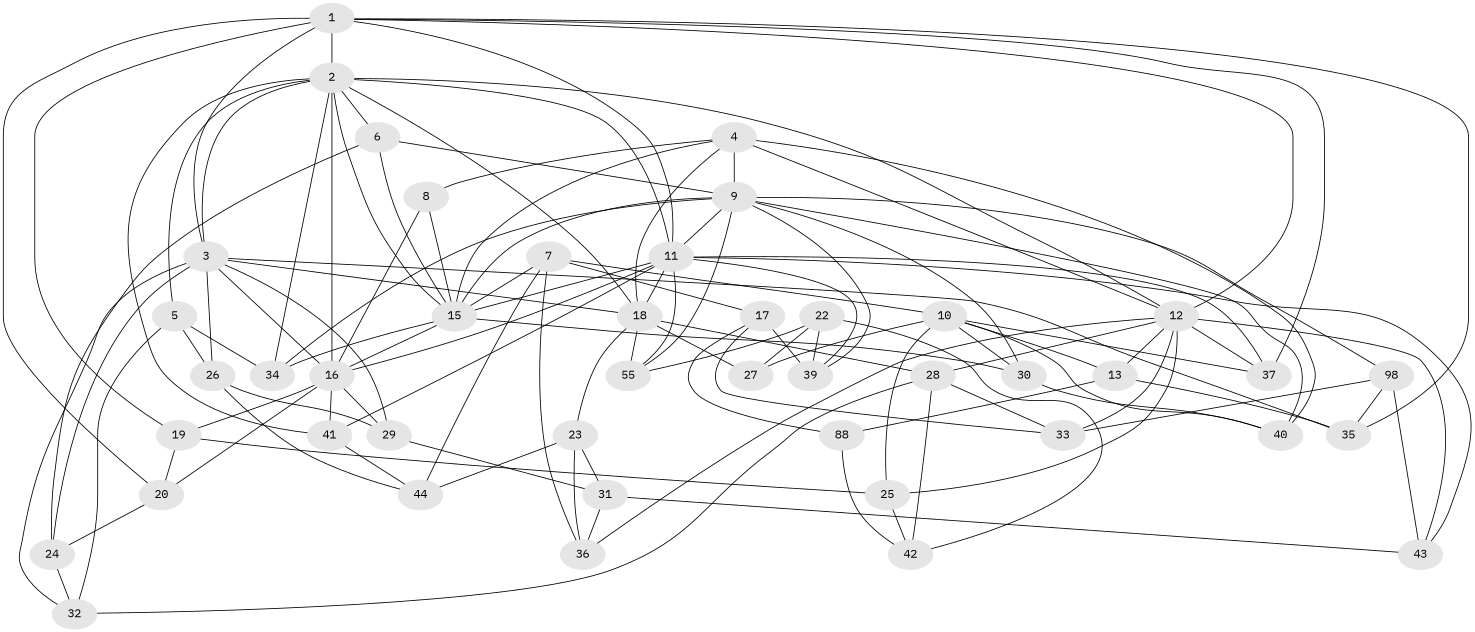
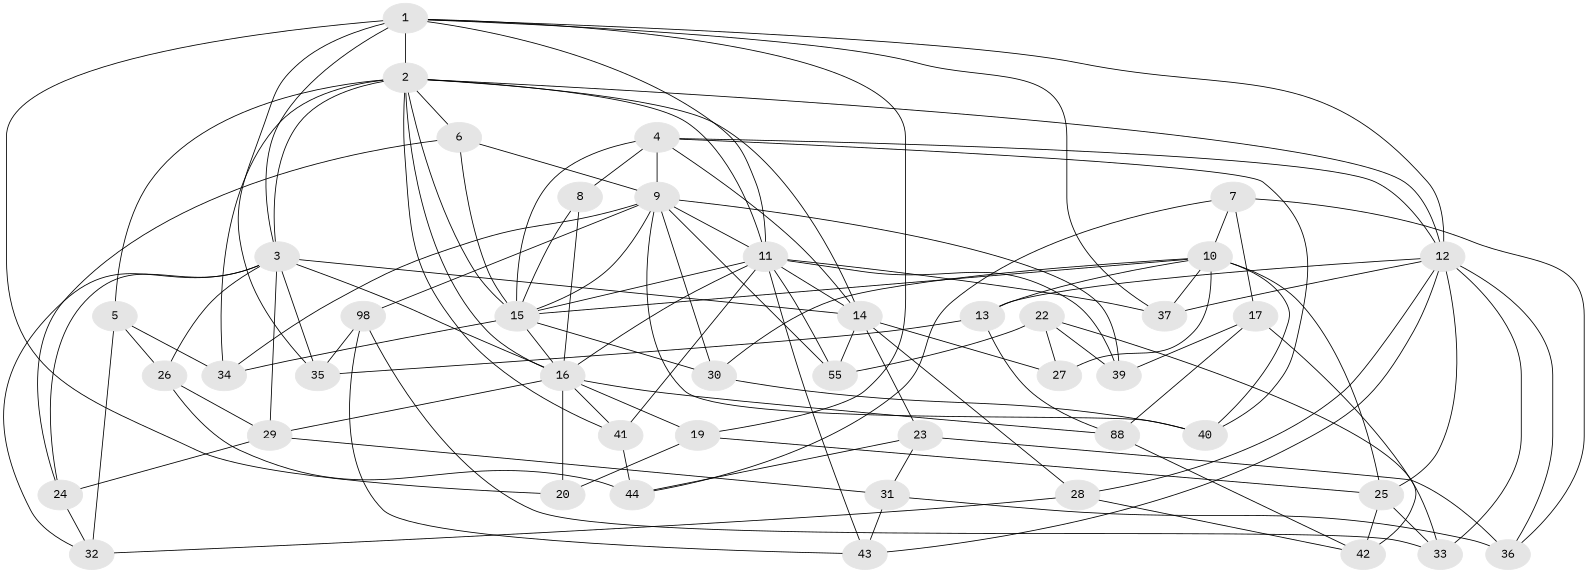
(502, 286) -> (864, 286)
(640, 316) -> (860, 316)
none -> (775, 404)
(1003, 408) -> (1411, 525)
(107, 525) -> (165, 465)
